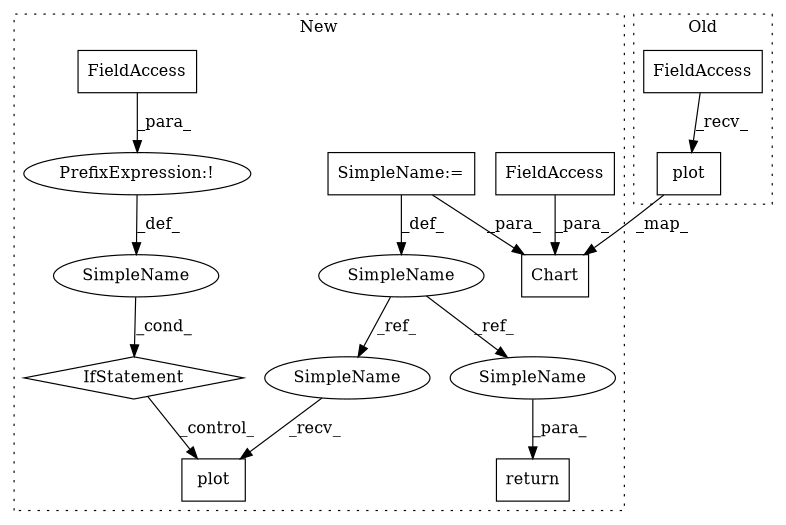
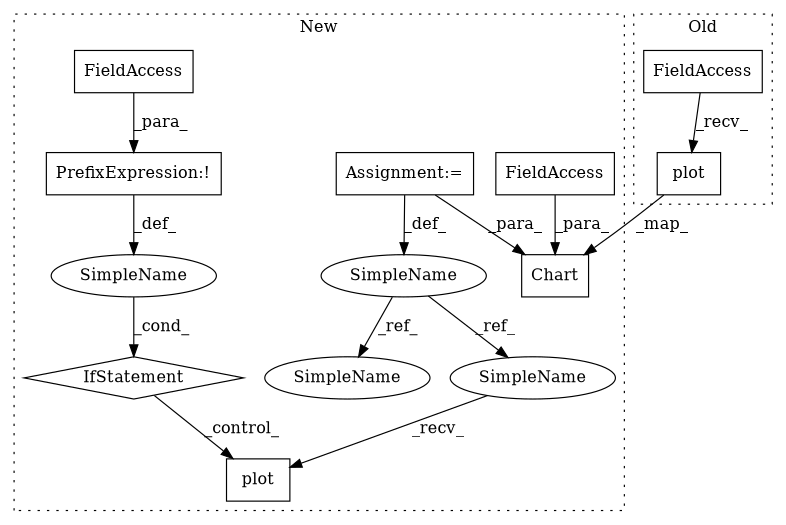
(137, 174) -> (134, 174)
(401, 174) -> (405, 174)
(533, 480) -> none
